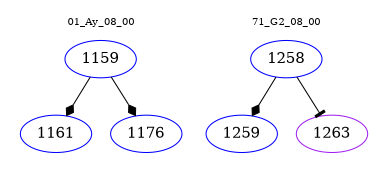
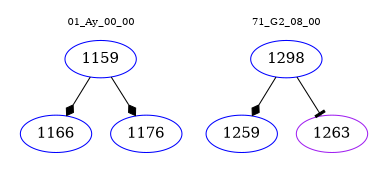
(101, 22) -> (101, 22)
(286, 59) -> (286, 59)
(56, 134) -> (56, 134)
